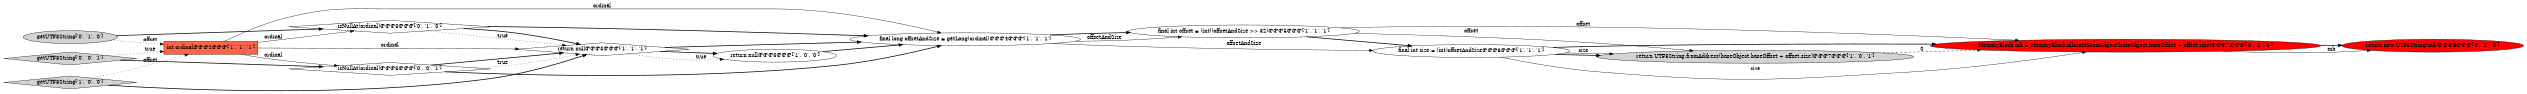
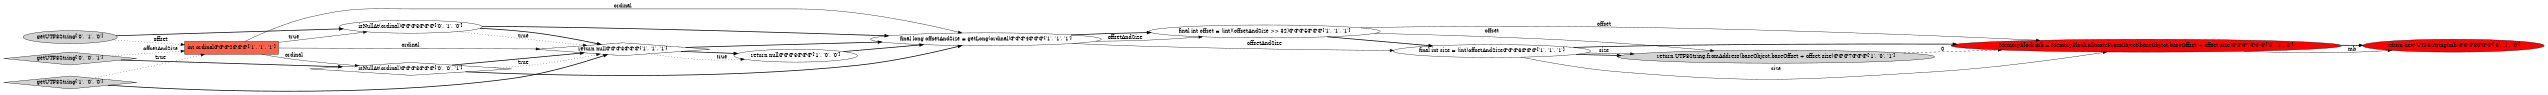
(390, 27) -> (411, 27)
(273, 37) -> (294, 37)
(150, 49) -> (161, 49)
(150, 61) -> (161, 58)
